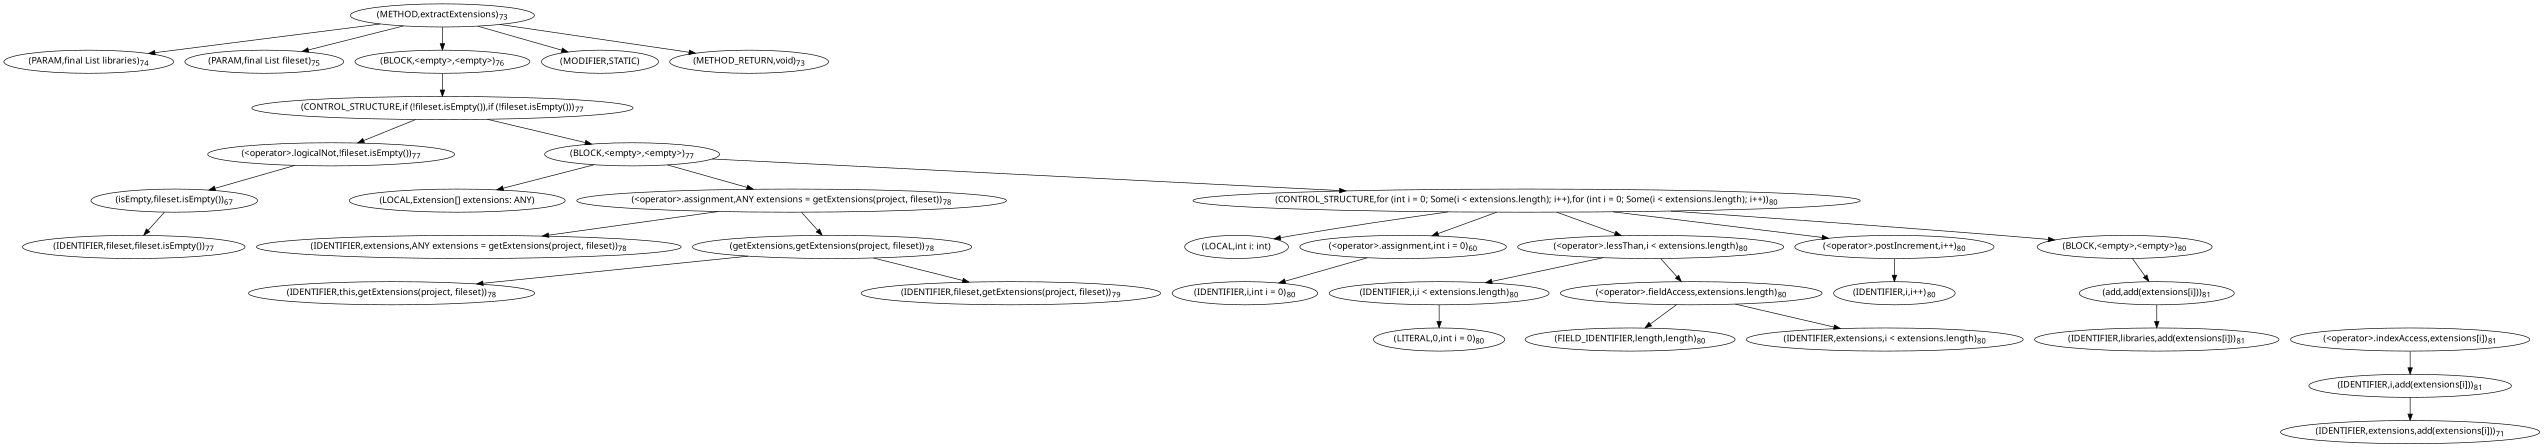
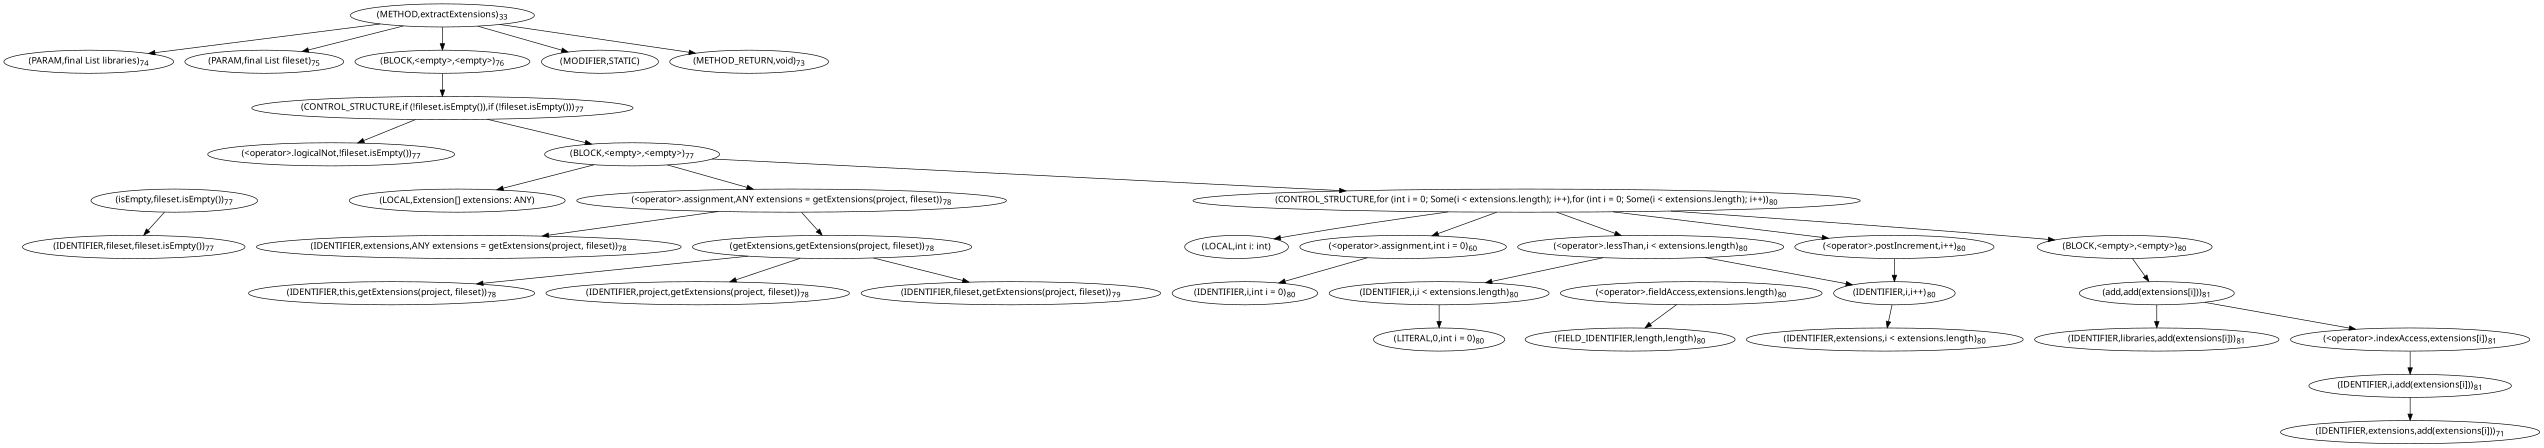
(504, 14) -> (504, 14)
(255, 177) -> none
(229, 200) -> (229, 200)
(1669, 268) -> (1775, 271)
none -> (698, 293)
none -> (2277, 315)
(1785, 316) -> (1890, 313)
